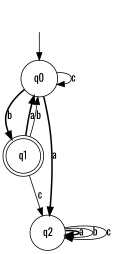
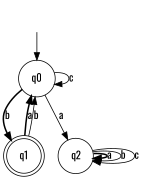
(52, 151) -> (55, 114)
(35, 192) -> none
